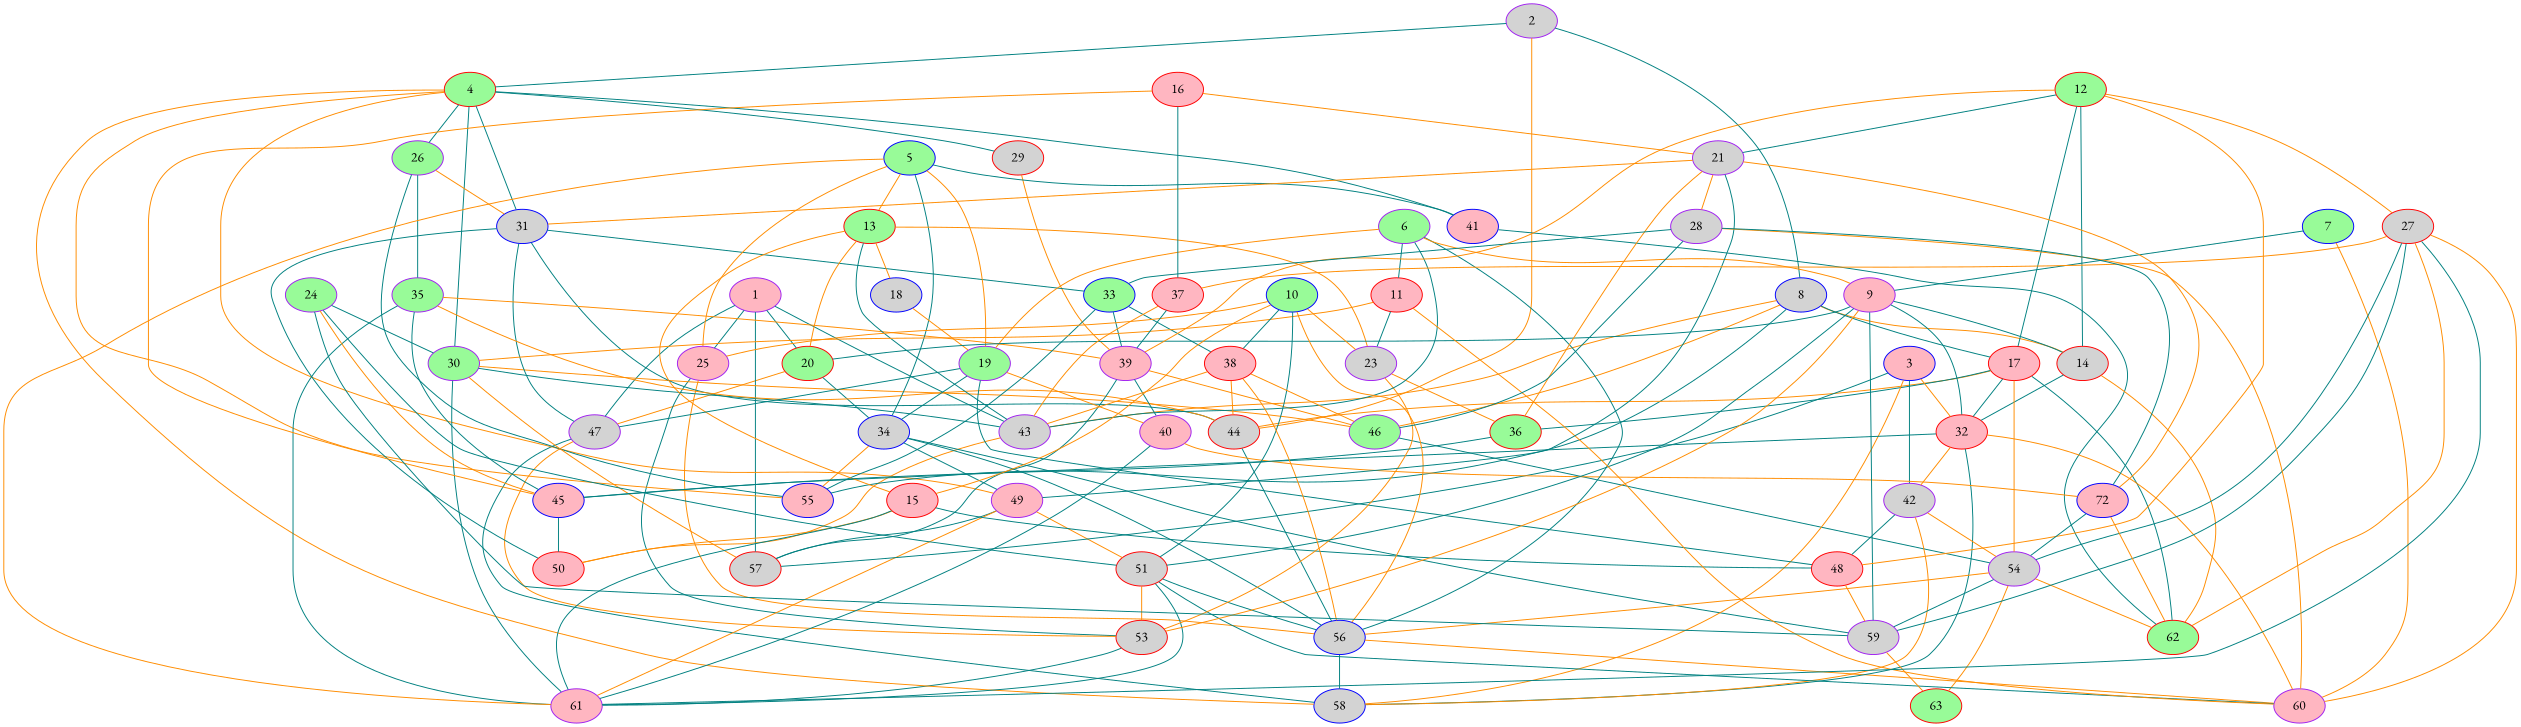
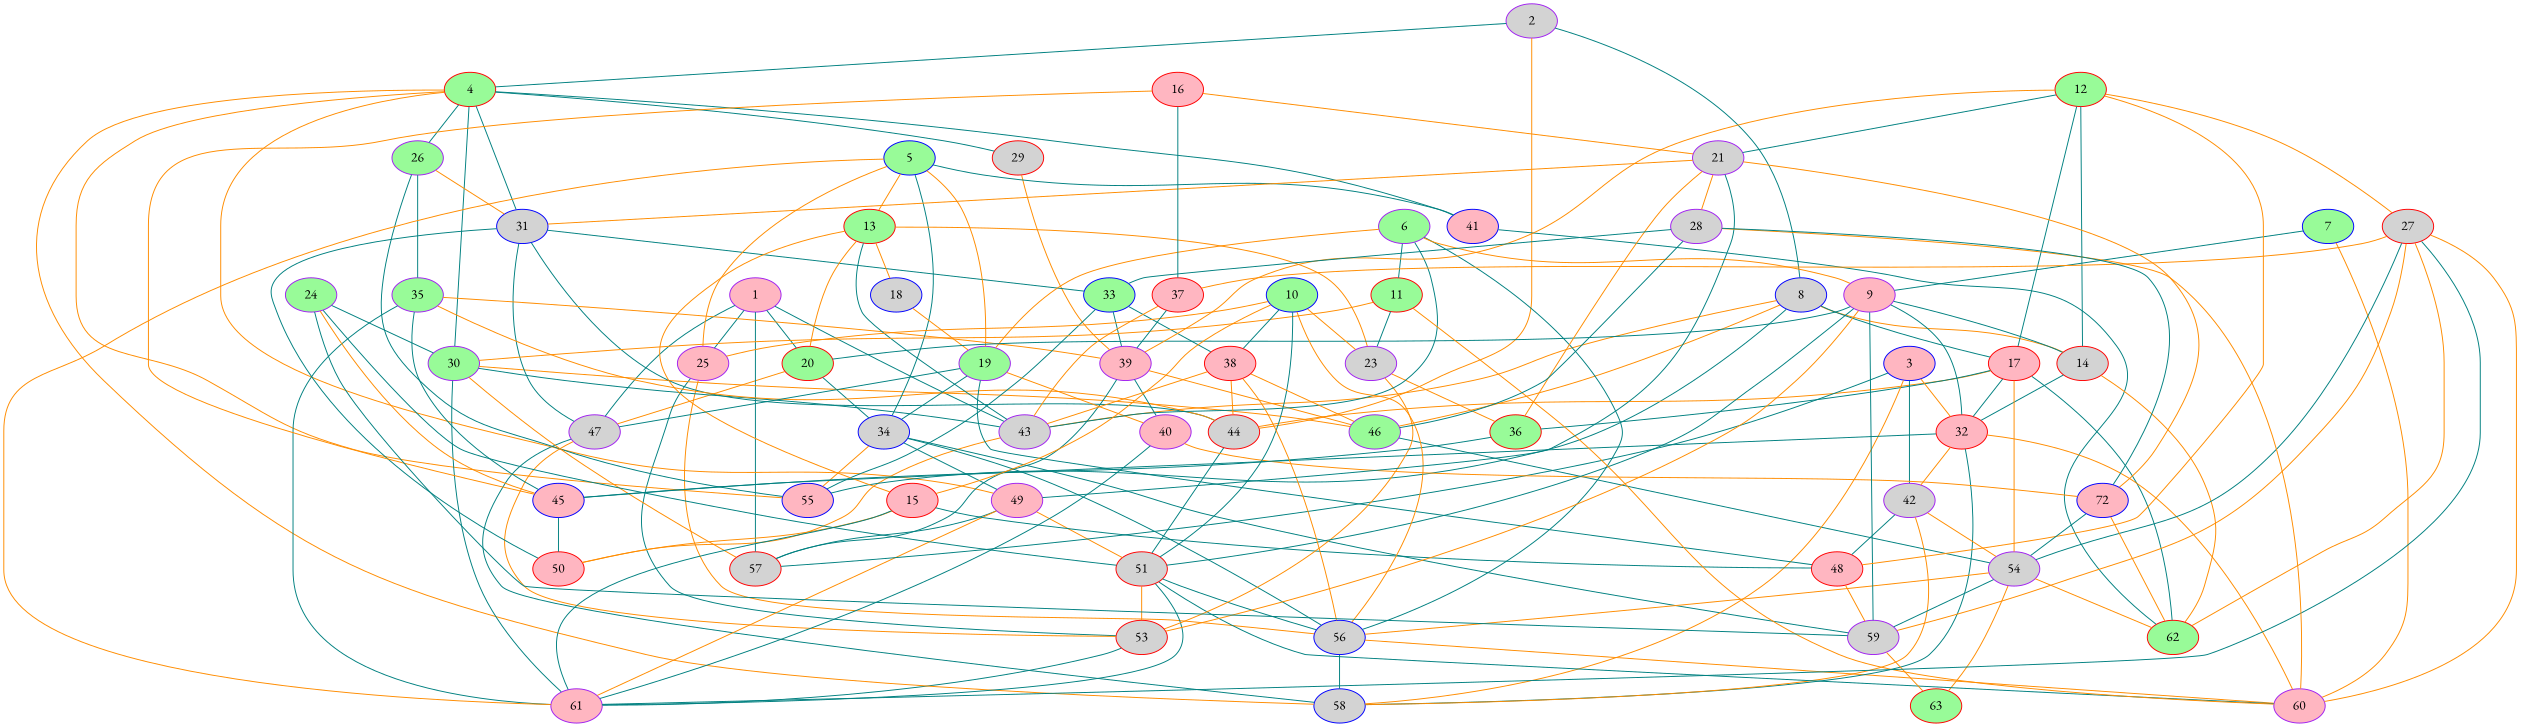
(1397, 295) -> (1397, 295)
(2221, 519) -> (2221, 519)
(1289, 539) -> (1188, 500)
